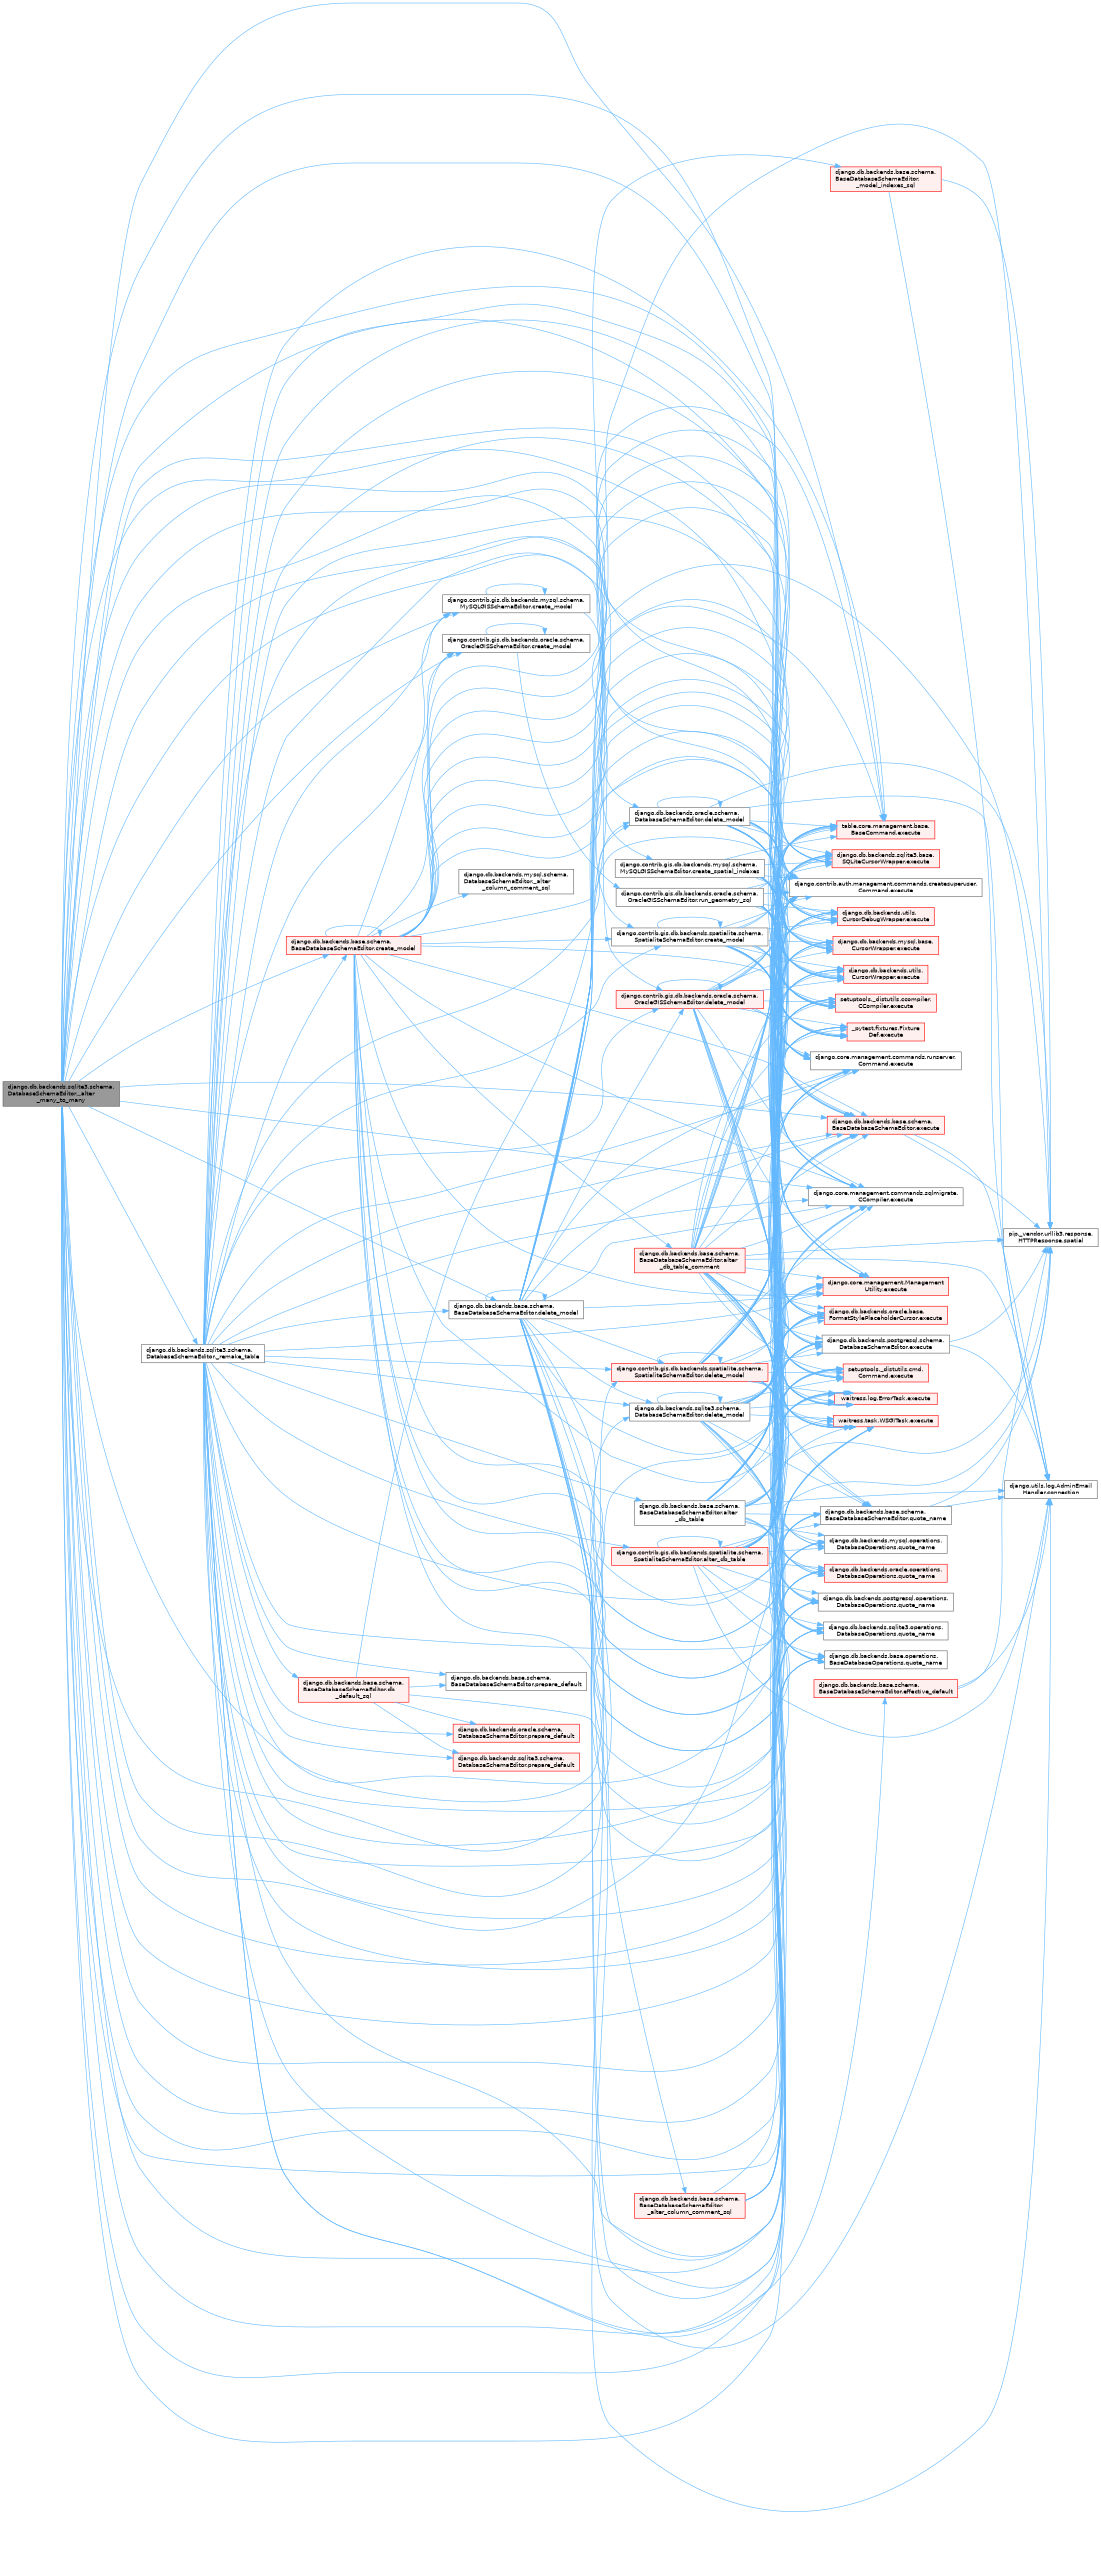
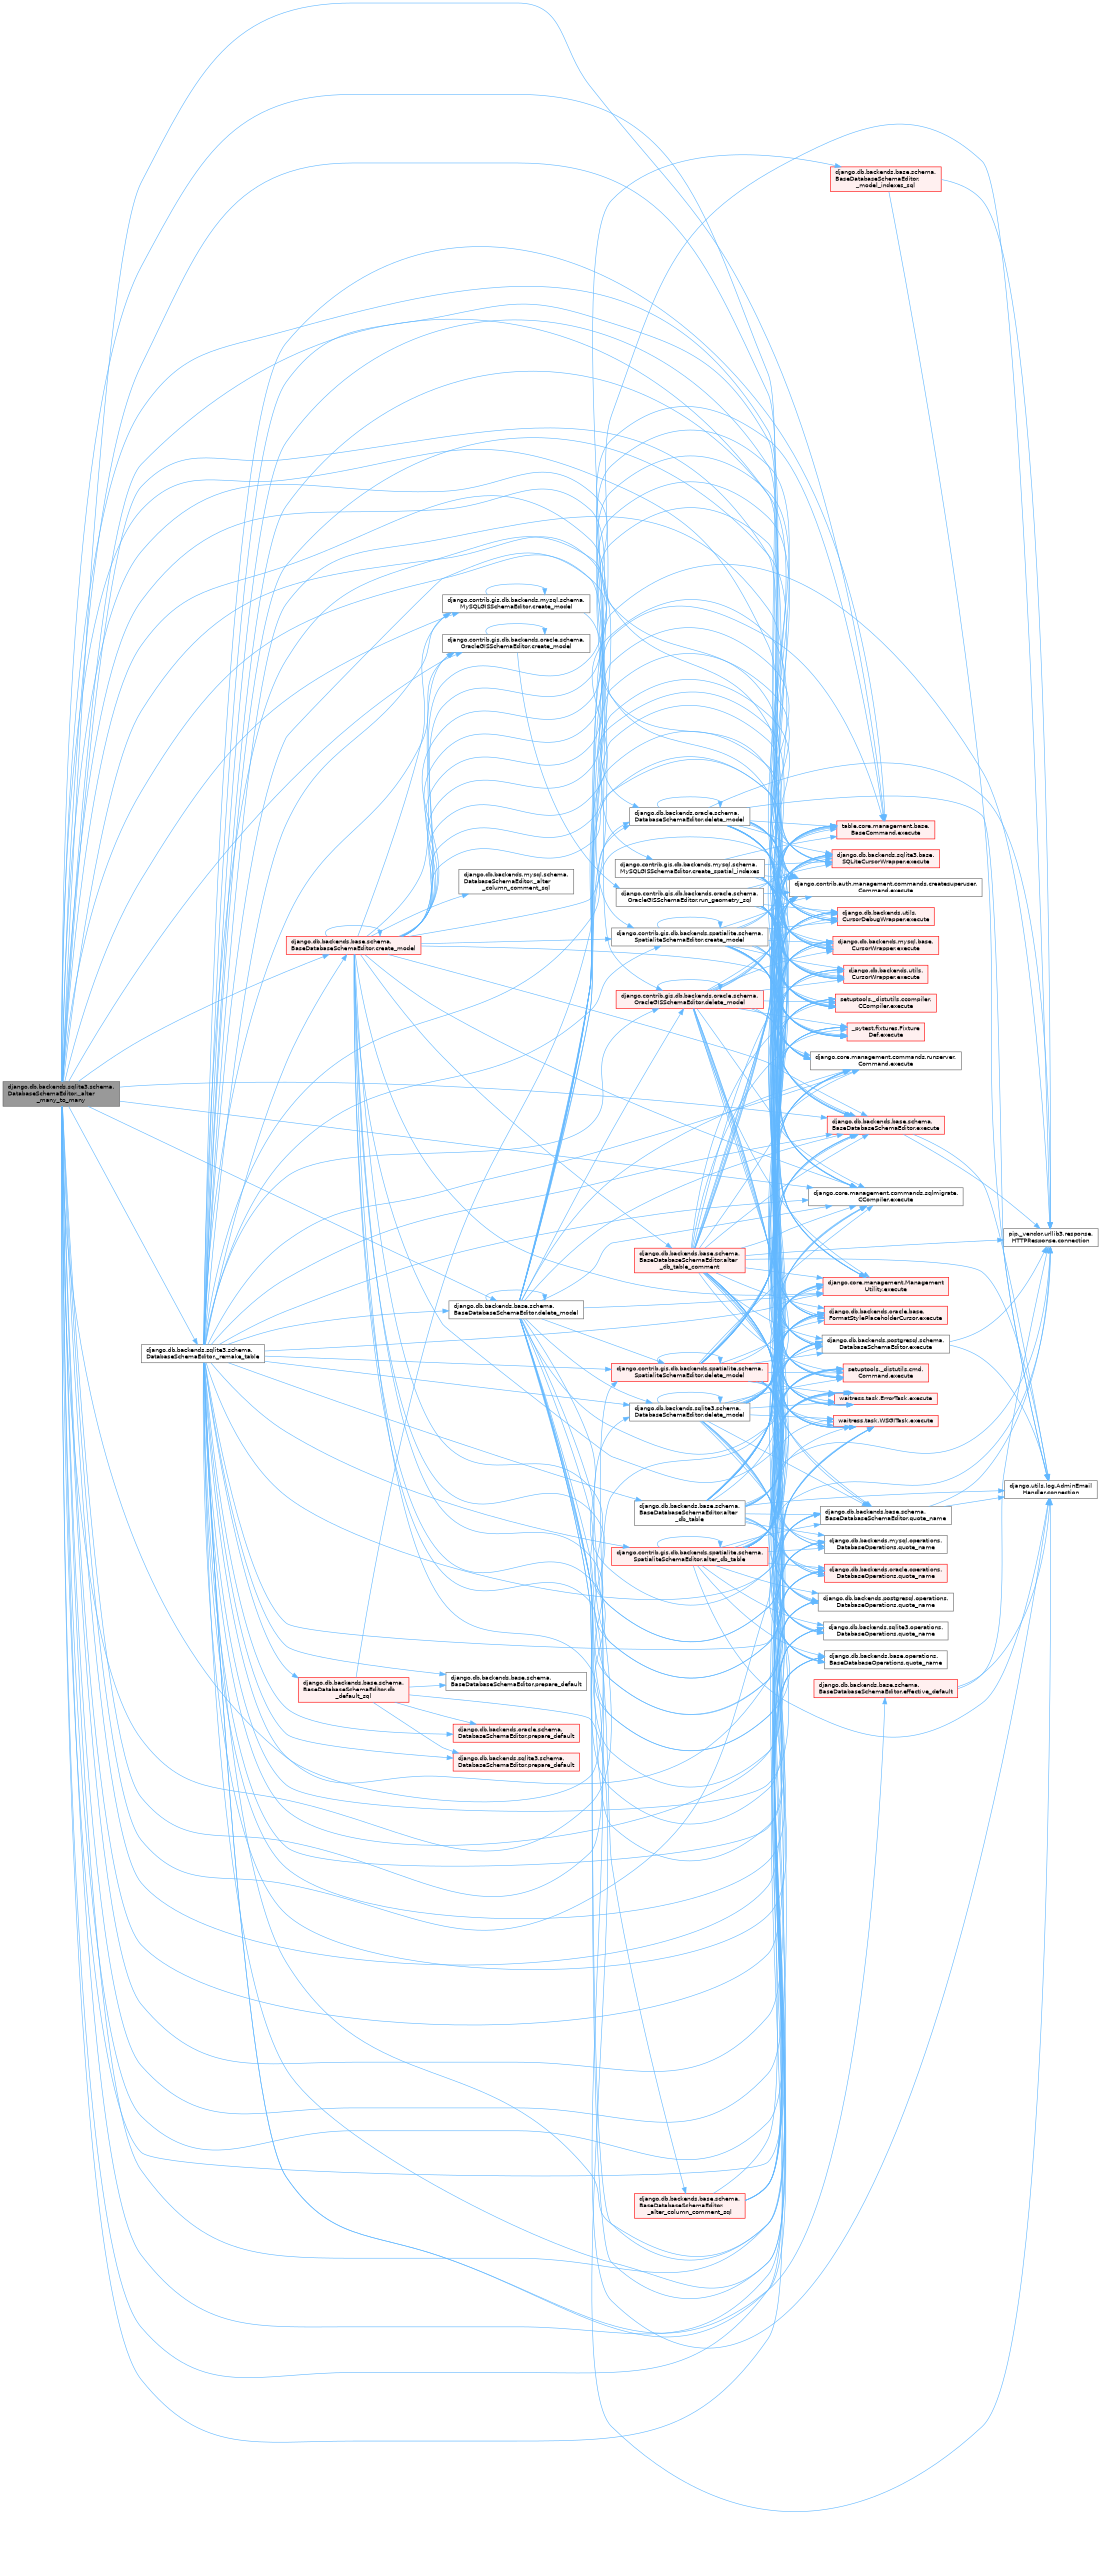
(1051, 1238) -> (1051, 1238)
(886, 1399) -> (886, 1399)
